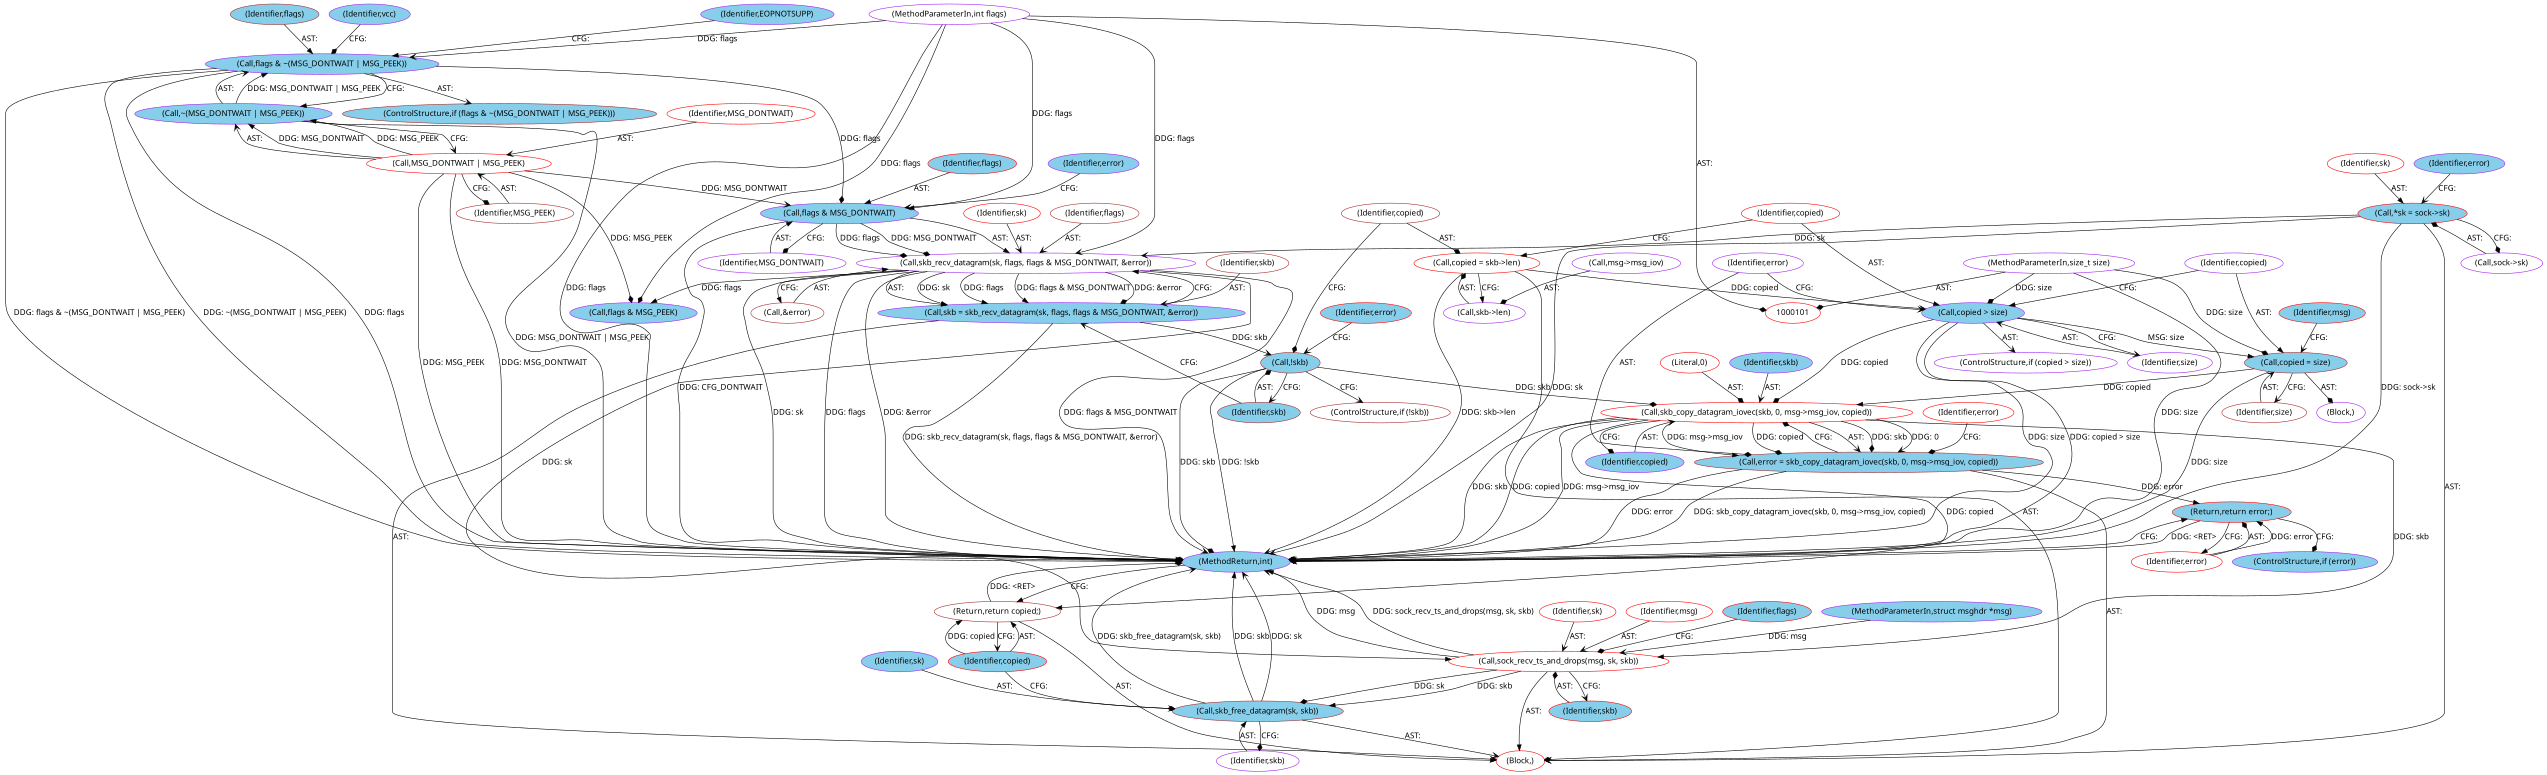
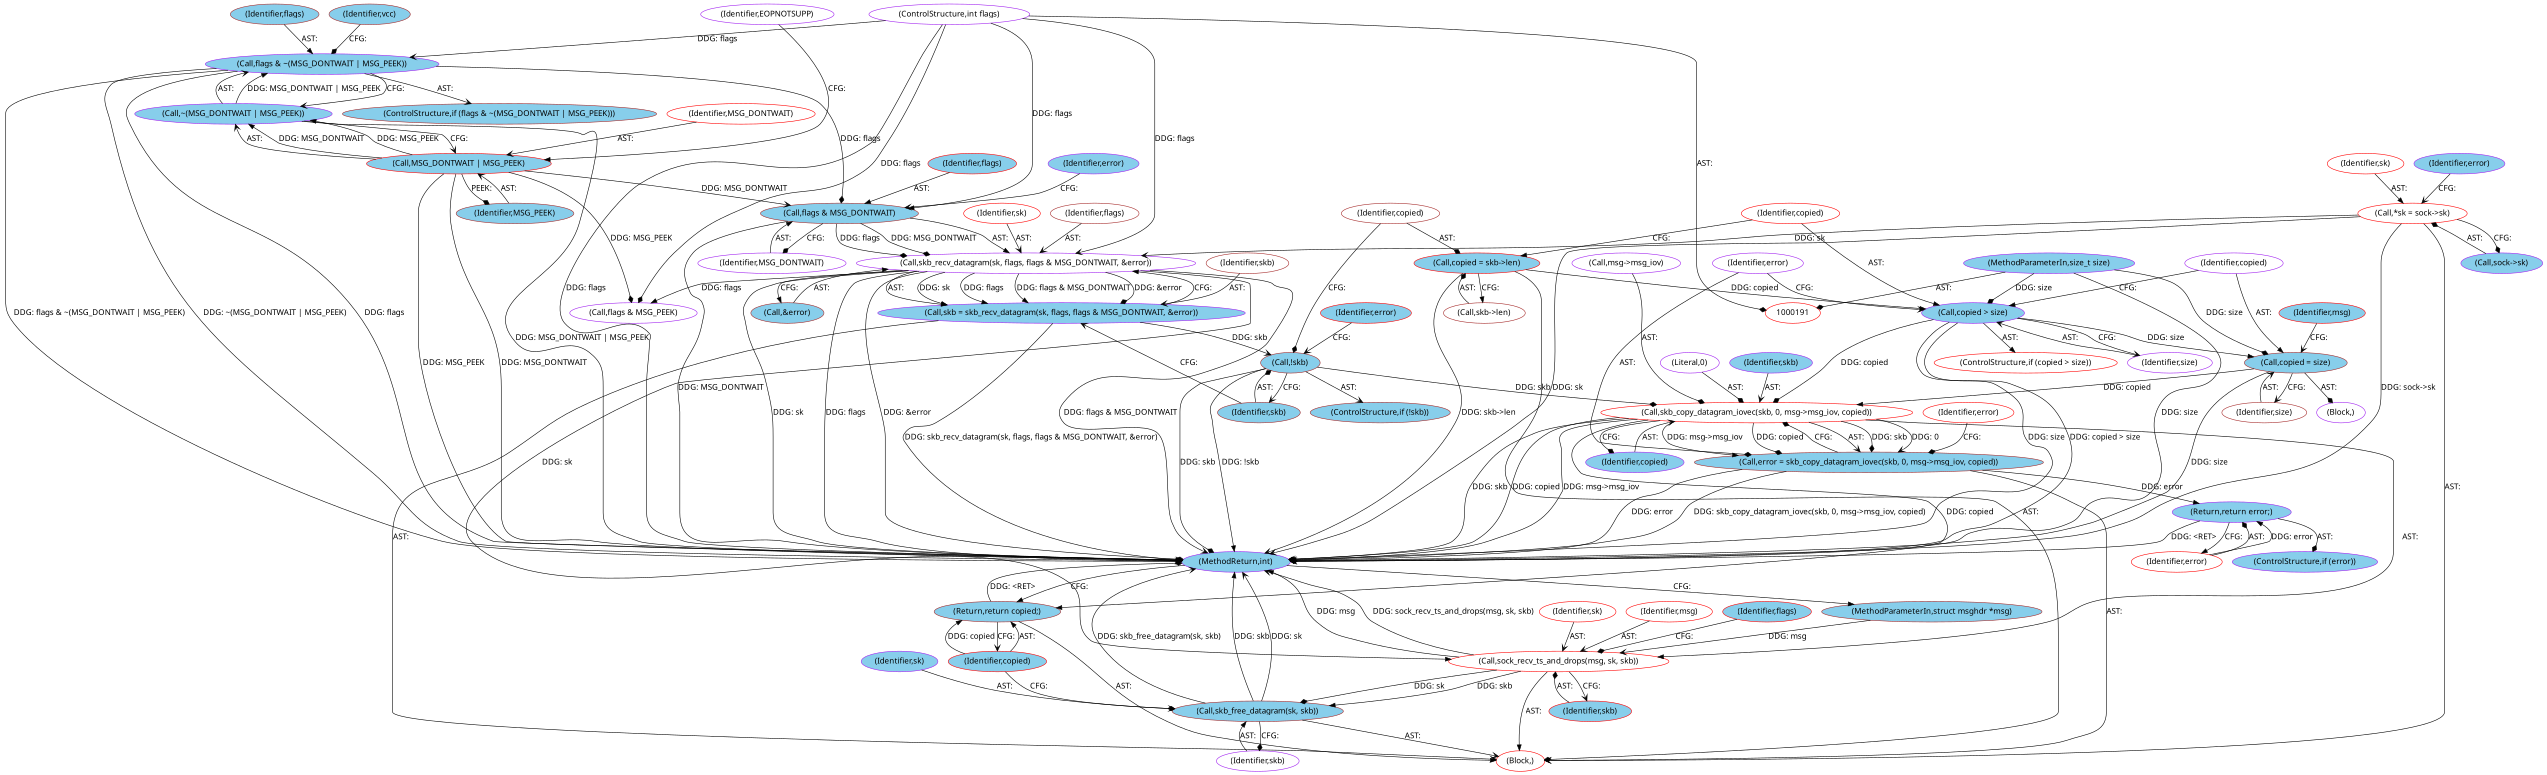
(370, 14) -> (370, 14)
(767, 14) -> (767, 14)
(949, 14) -> (949, 14)
(556, 38) -> (746, 144)
(360, 99) -> (360, 99)
(459, 164) -> (459, 164)
(483, 189) -> (483, 189)
(515, 213) -> (515, 213)
(840, 213) -> (840, 213)
(2413, 213) -> (2413, 213)
(1477, 263) -> (1477, 263)
(2049, 263) -> (2049, 263)
(2502, 263) -> (2502, 263)
(1547, 283) -> (1643, 350)
(1723, 292) -> (1723, 292)
(634, 313) -> (634, 313)
(787, 313) -> (787, 313)
(1484, 313) -> (1484, 313)
(1793, 313) -> (1793, 313)
(1997, 336) -> (1997, 336)
(2166, 338) -> (2166, 338)
(1690, 363) -> (1690, 363)
(2026, 363) -> (2026, 363)
(721, 388) -> (721, 388)
(1350, 388) -> (1350, 388)
(1380, 413) -> (1380, 413)
(2232, 512) -> (2232, 512)
(2326, 537) -> (2326, 537)
(2411, 537) -> (2411, 537)
(1738, 556) -> (1568, 584)
(997, 612) -> (997, 612)
(1932, 612) -> (1932, 612)
